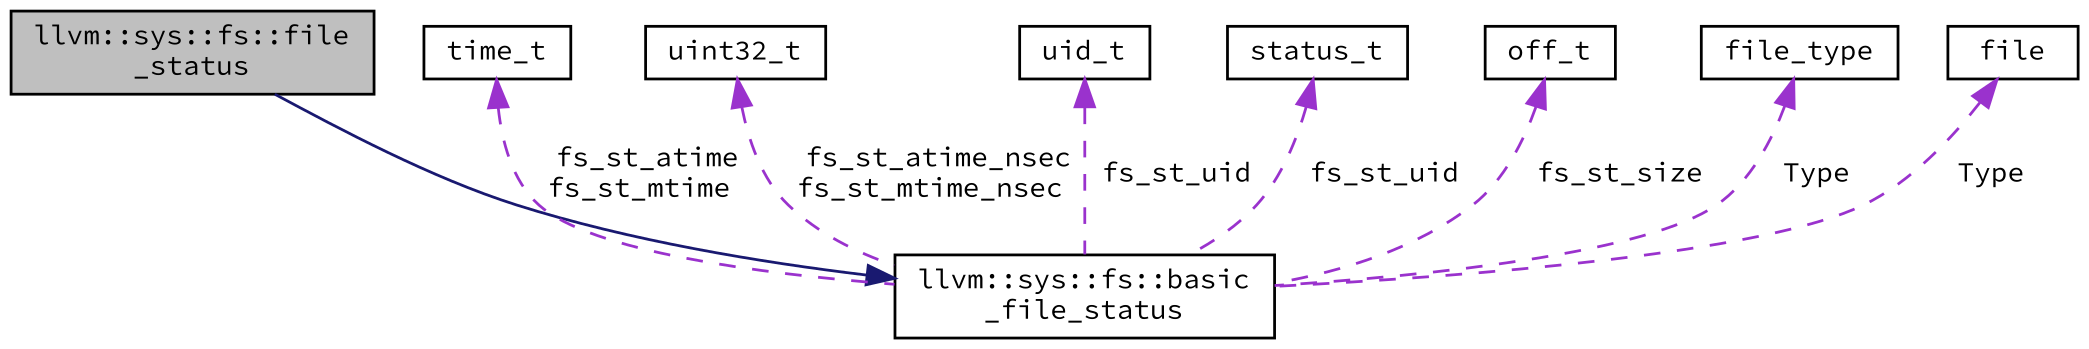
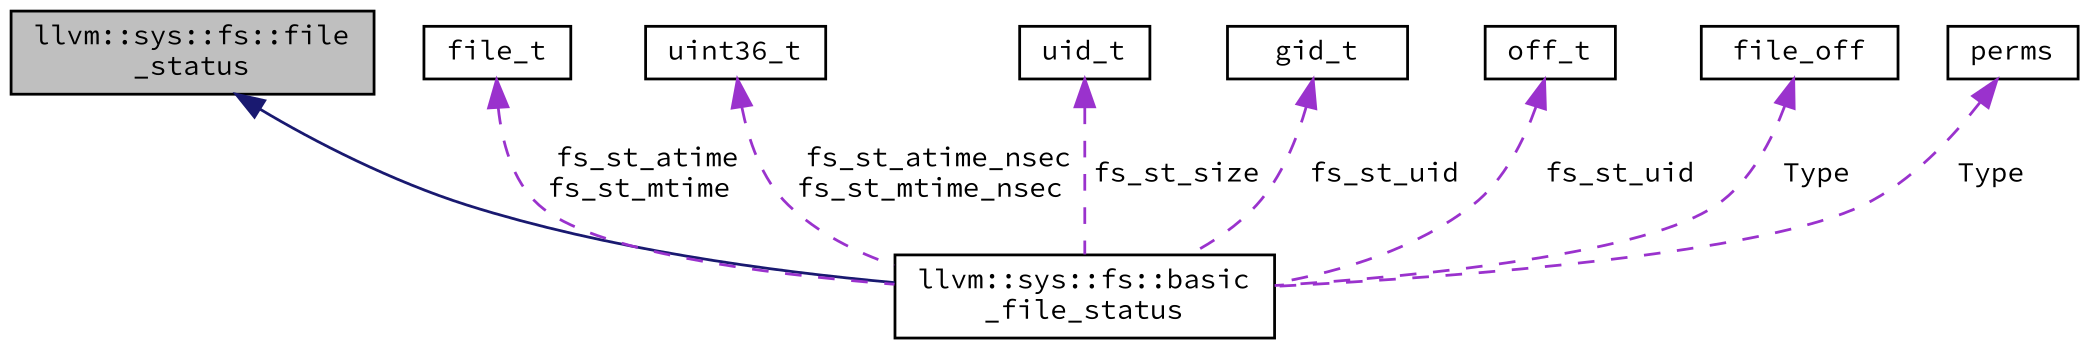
(497, 53) -> (497, 53)
(736, 53) -> (736, 53)
(1318, 53) -> (1318, 53)
(1800, 53) -> (1800, 53)
(2013, 53) -> (2013, 53)
(1169, 175) -> (1169, 175)
(1613, 175) -> (1613, 175)
(515, 205) -> (535, 224)
